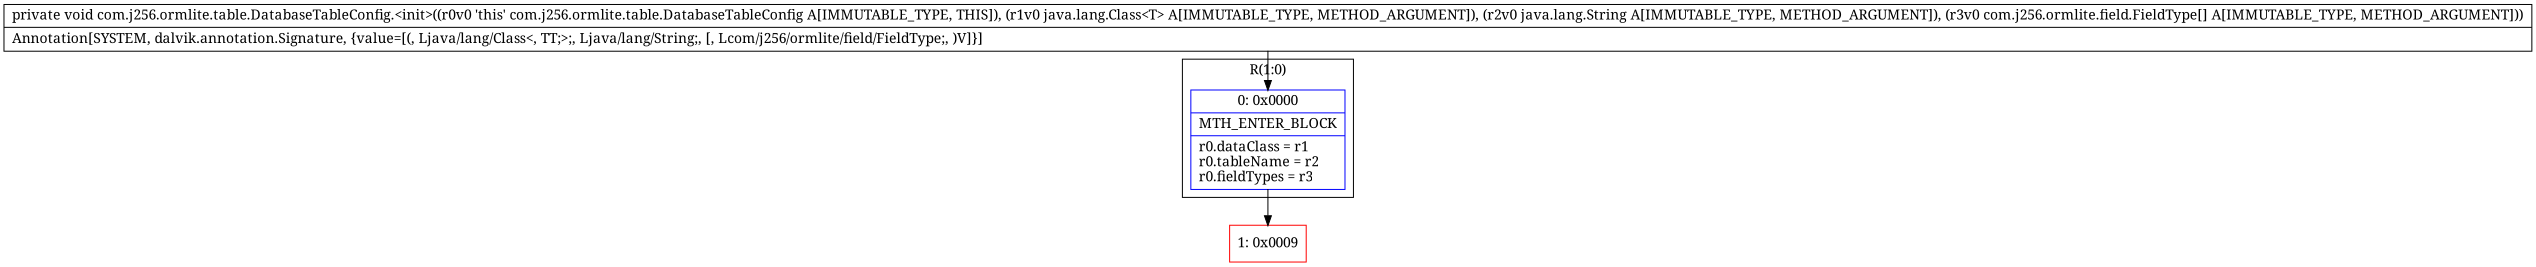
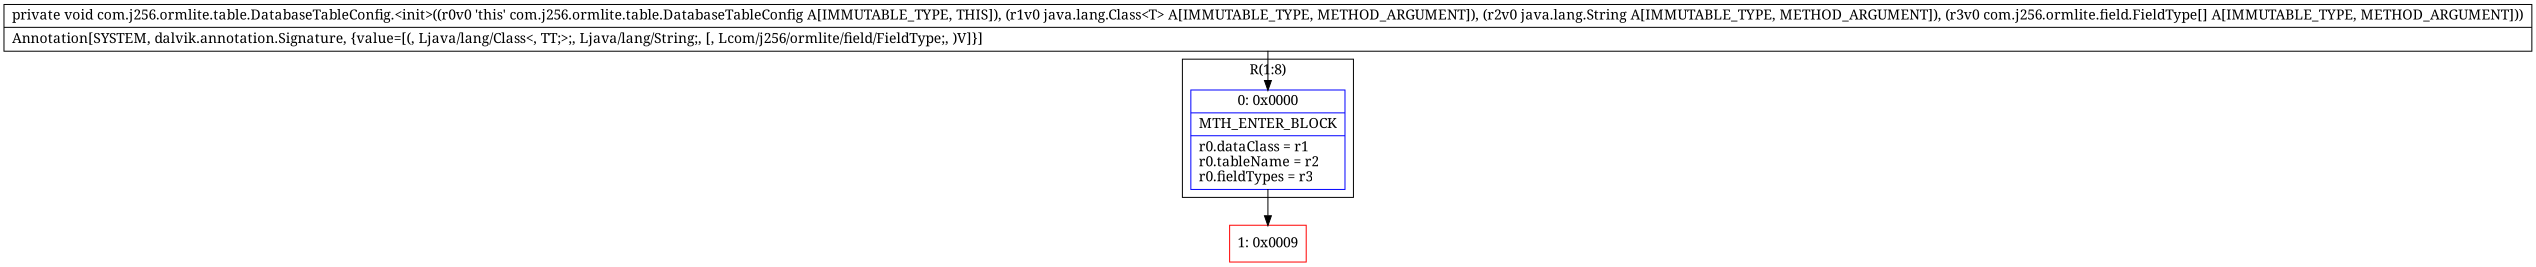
(1268, 71) -> (1268, 71)
